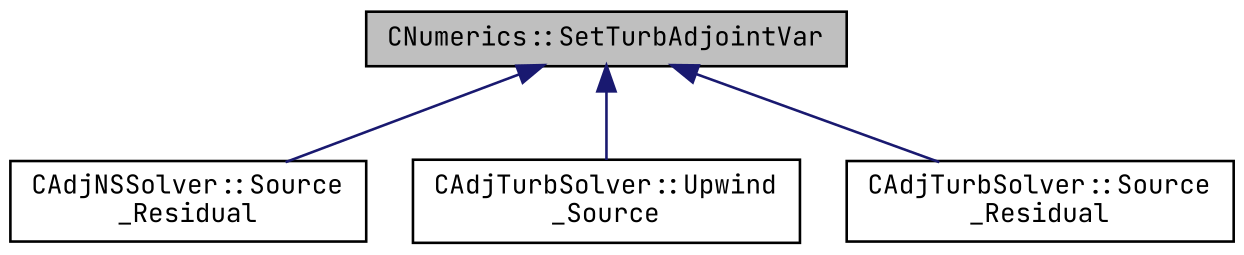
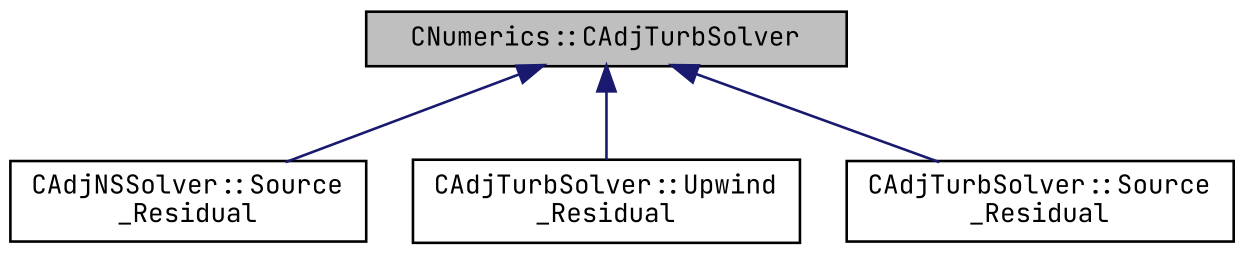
(606, 39) -> (606, 39)
(606, 201) -> (606, 201)
